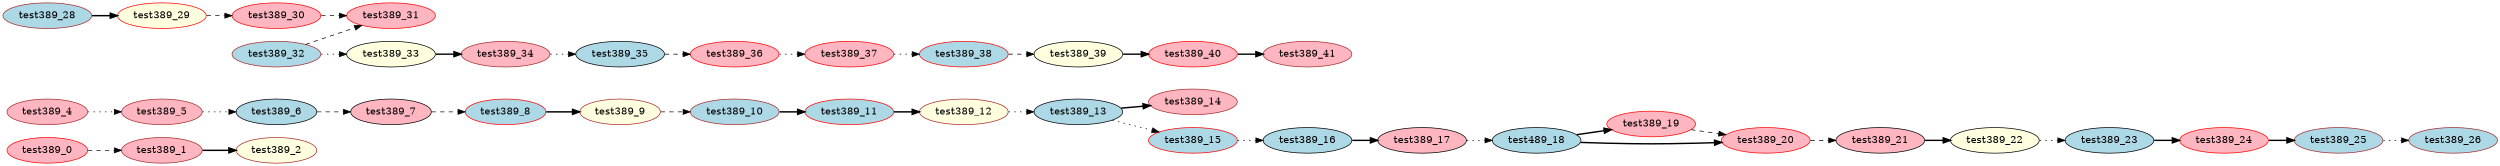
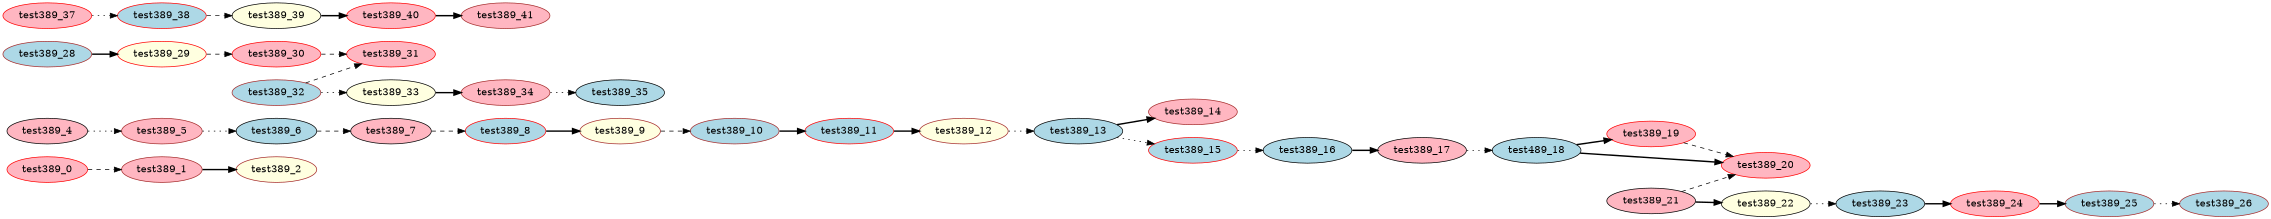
(735, 54) -> none
(47, 112) -> (47, 131)
(1820, 140) -> (1705, 184)
